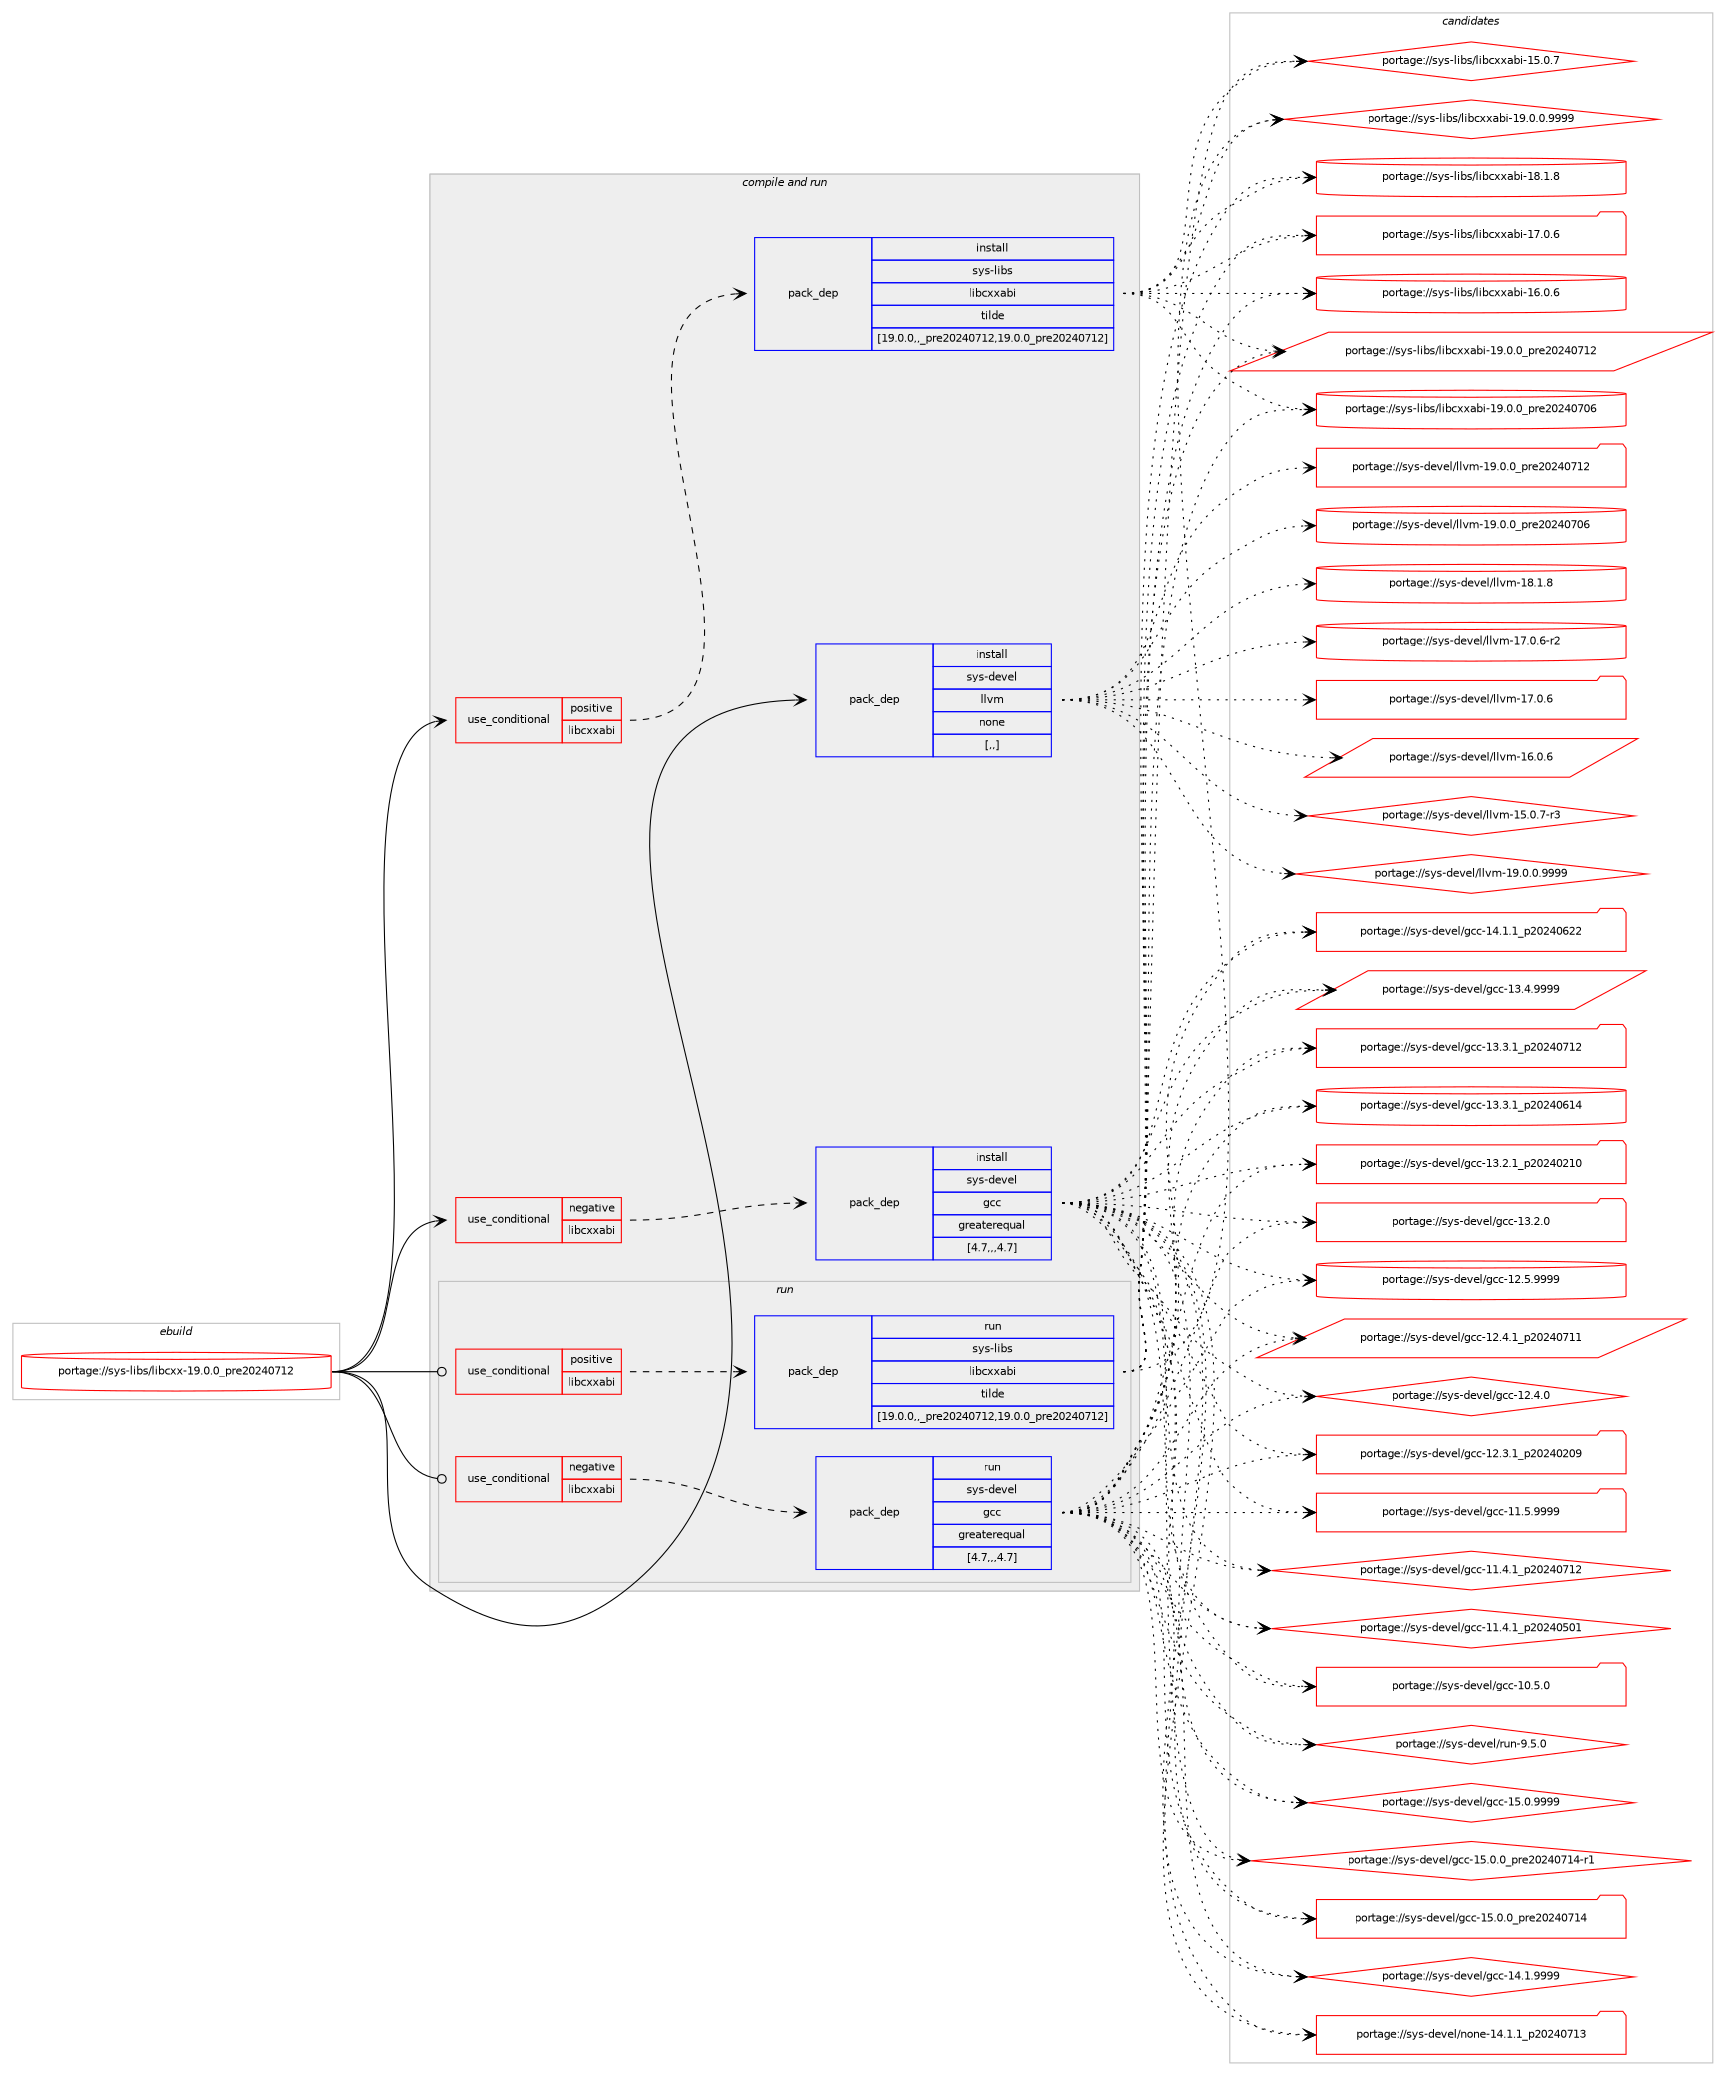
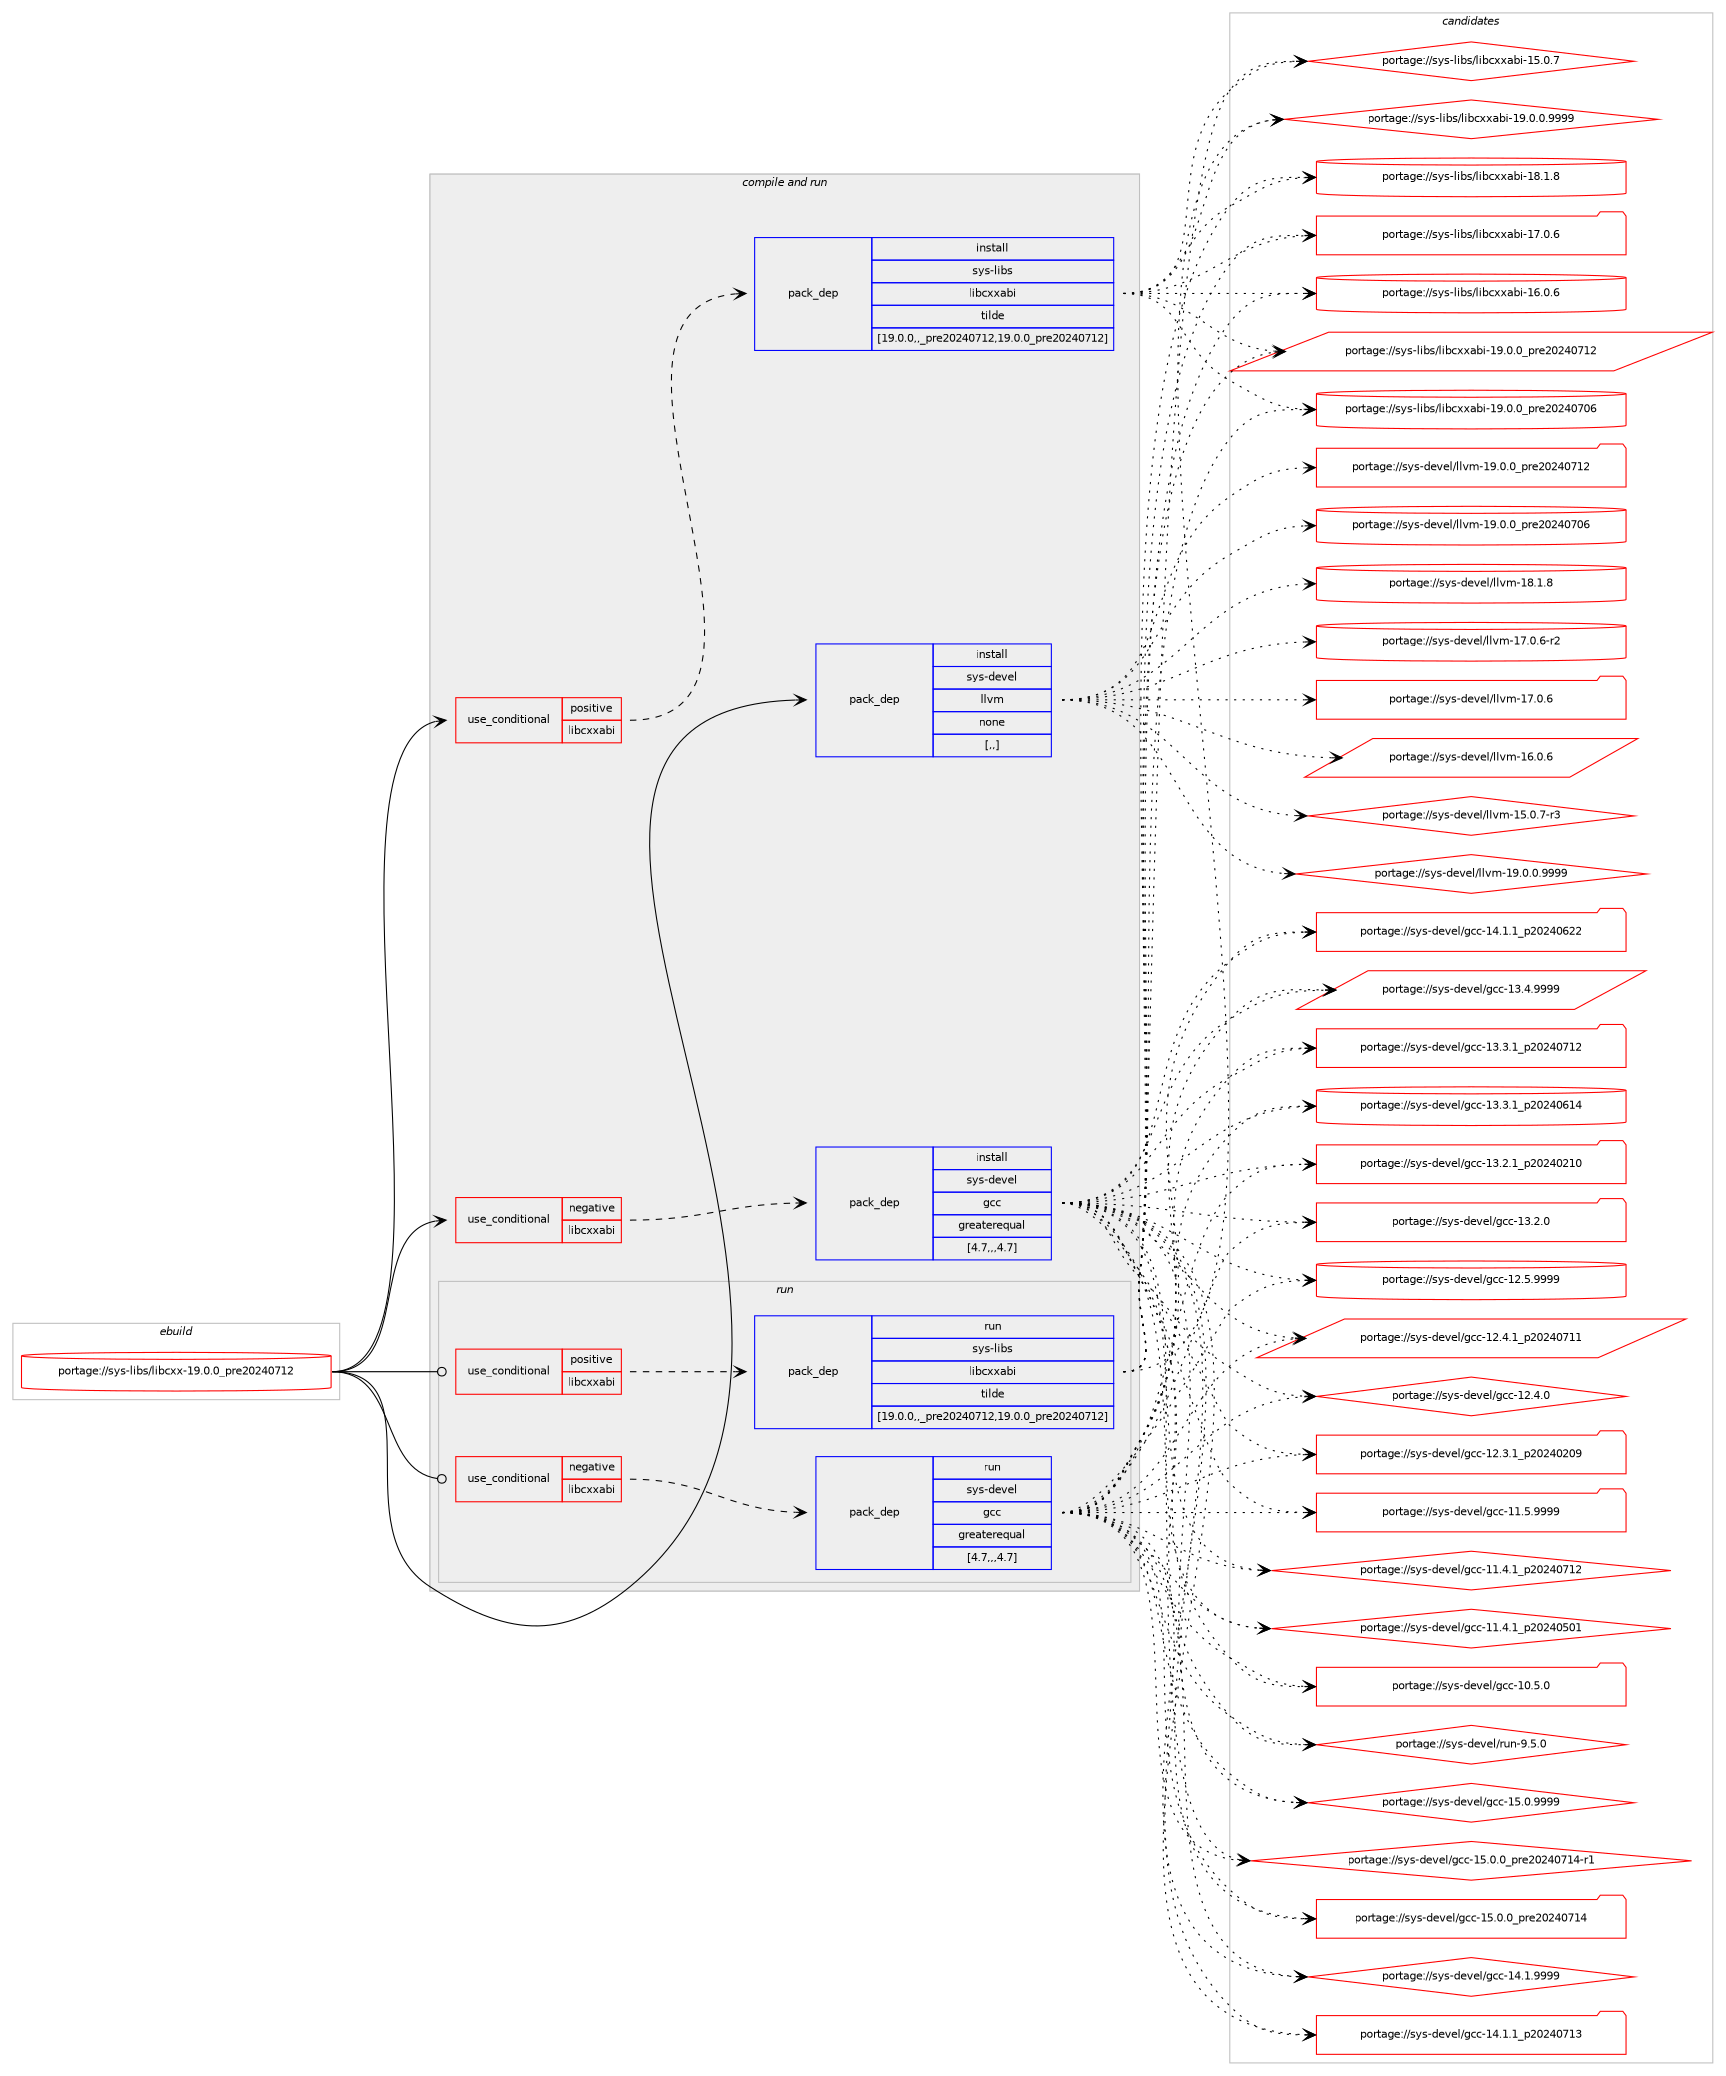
(1471, 2035) -> (1471, 2035)
